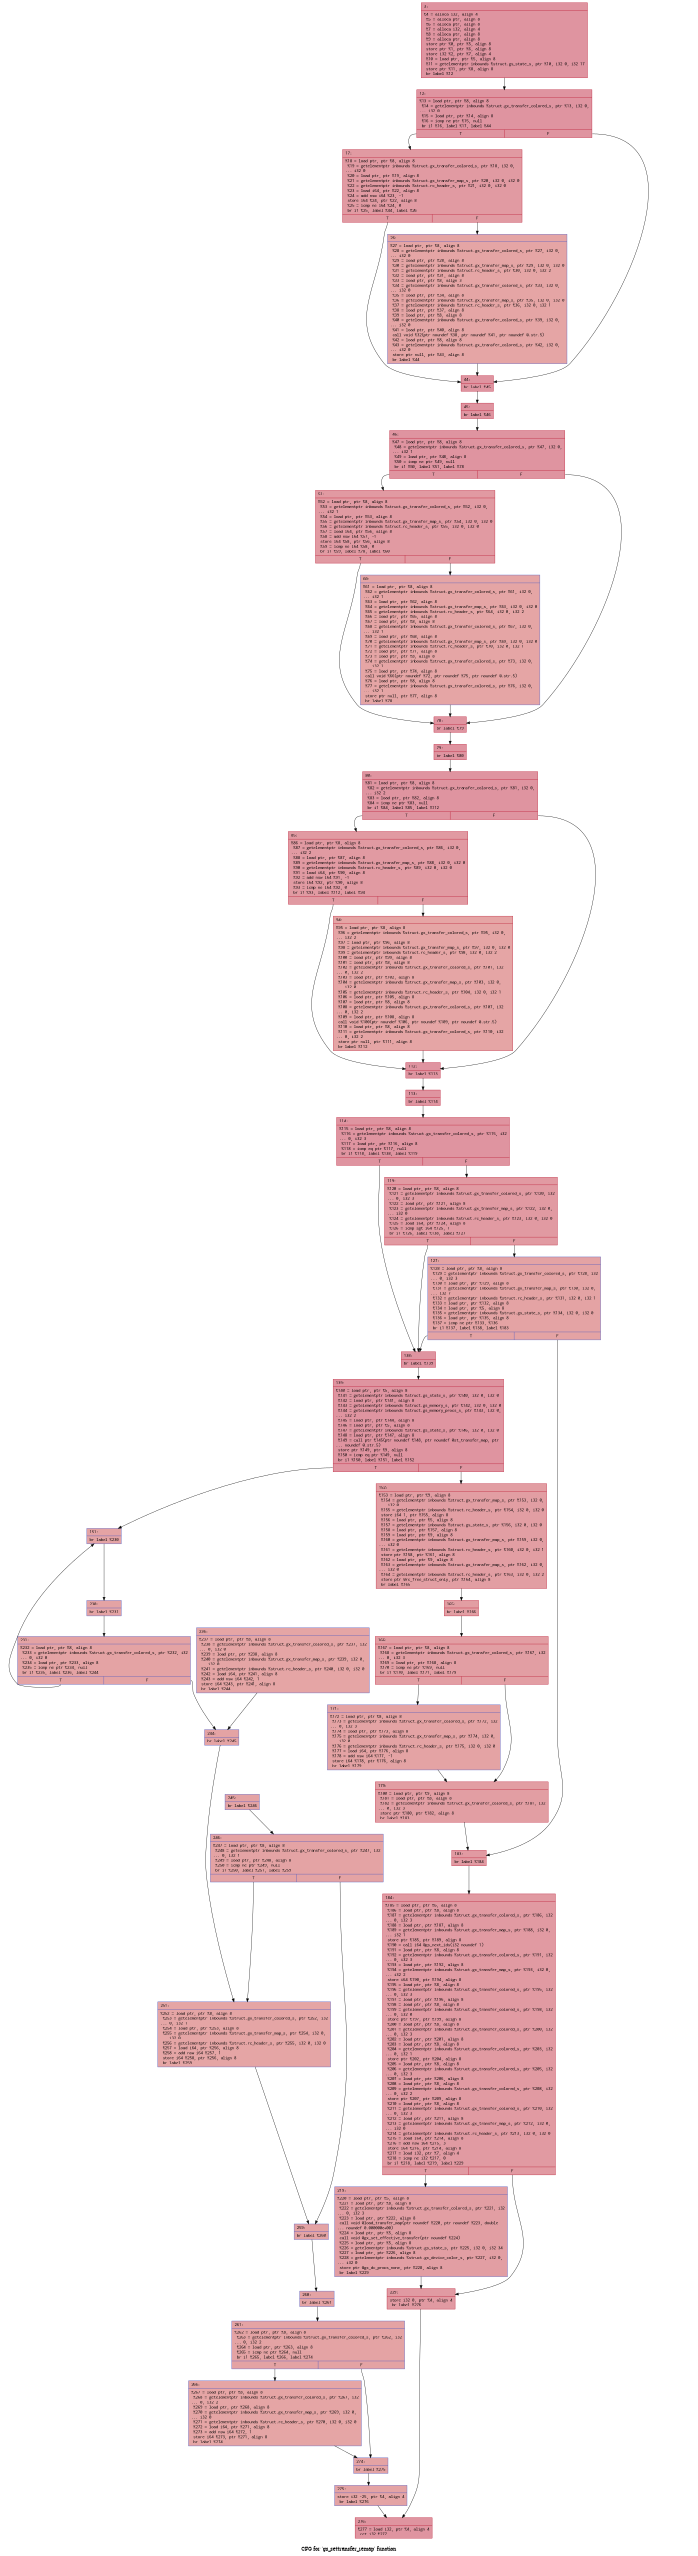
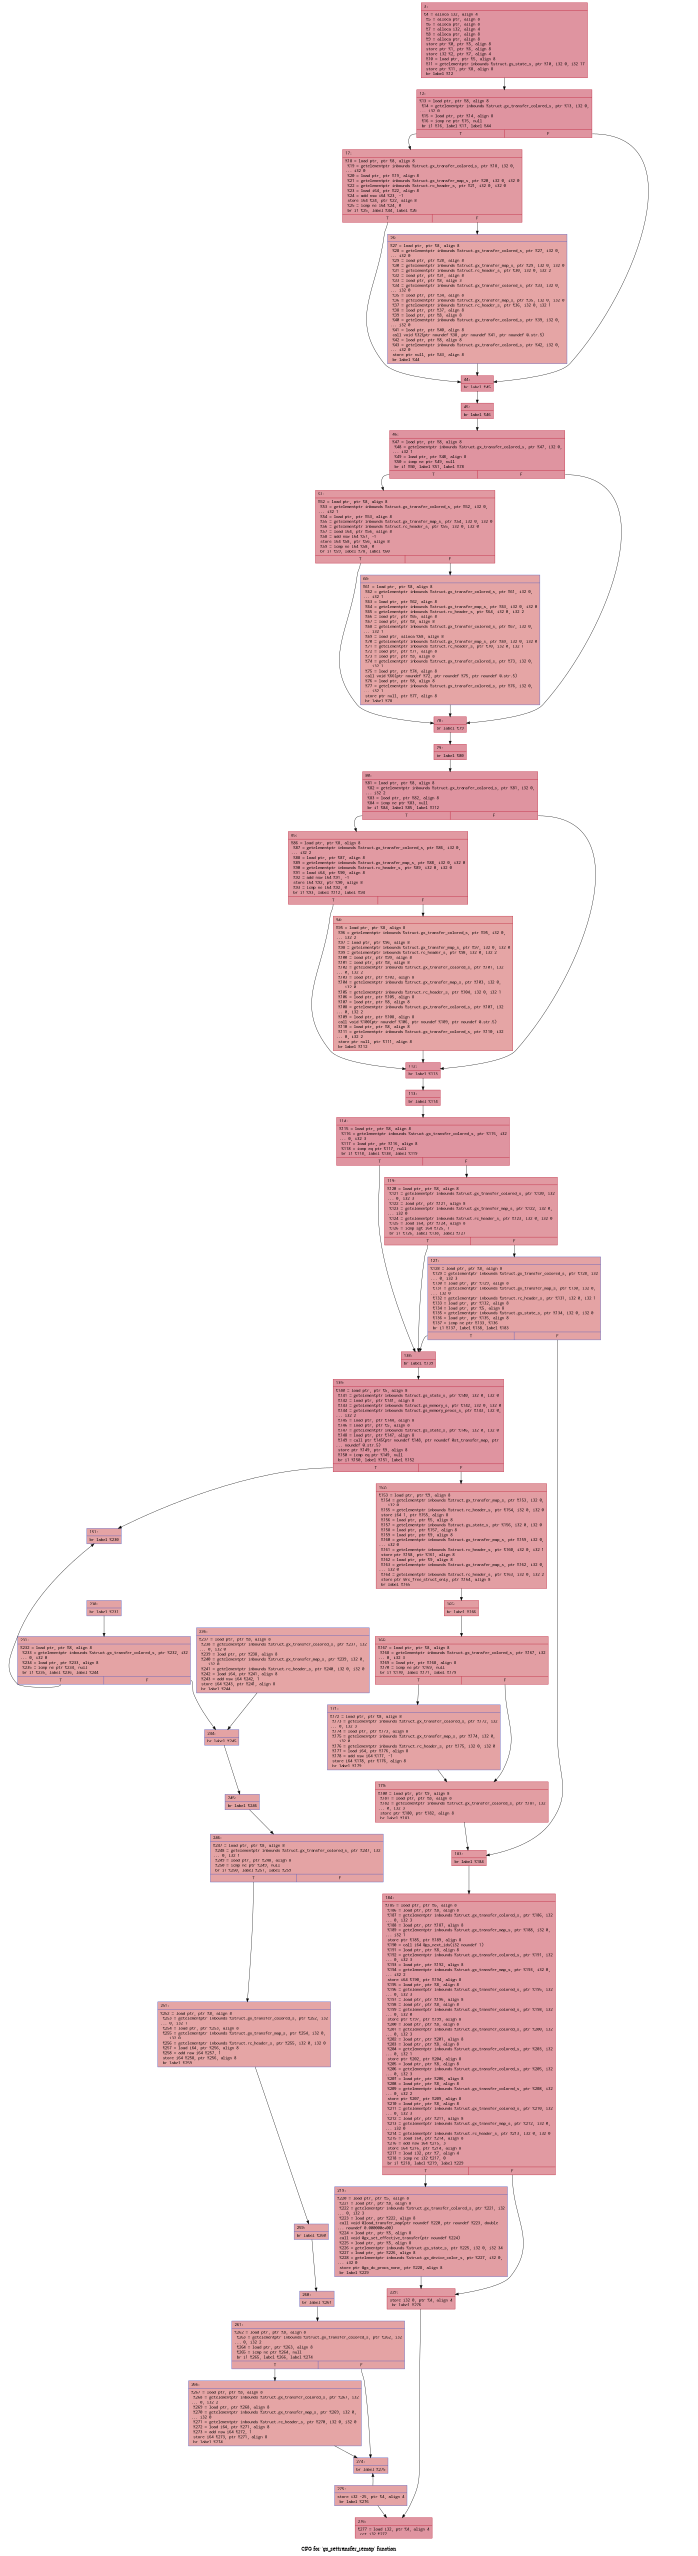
(400, 636) -> (403, 636)
(441, 1293) -> (441, 1293)
(104, 1570) -> none
(206, 1873) -> (231, 1768)
(347, 2053) -> none
(369, 2478) -> (373, 2481)
